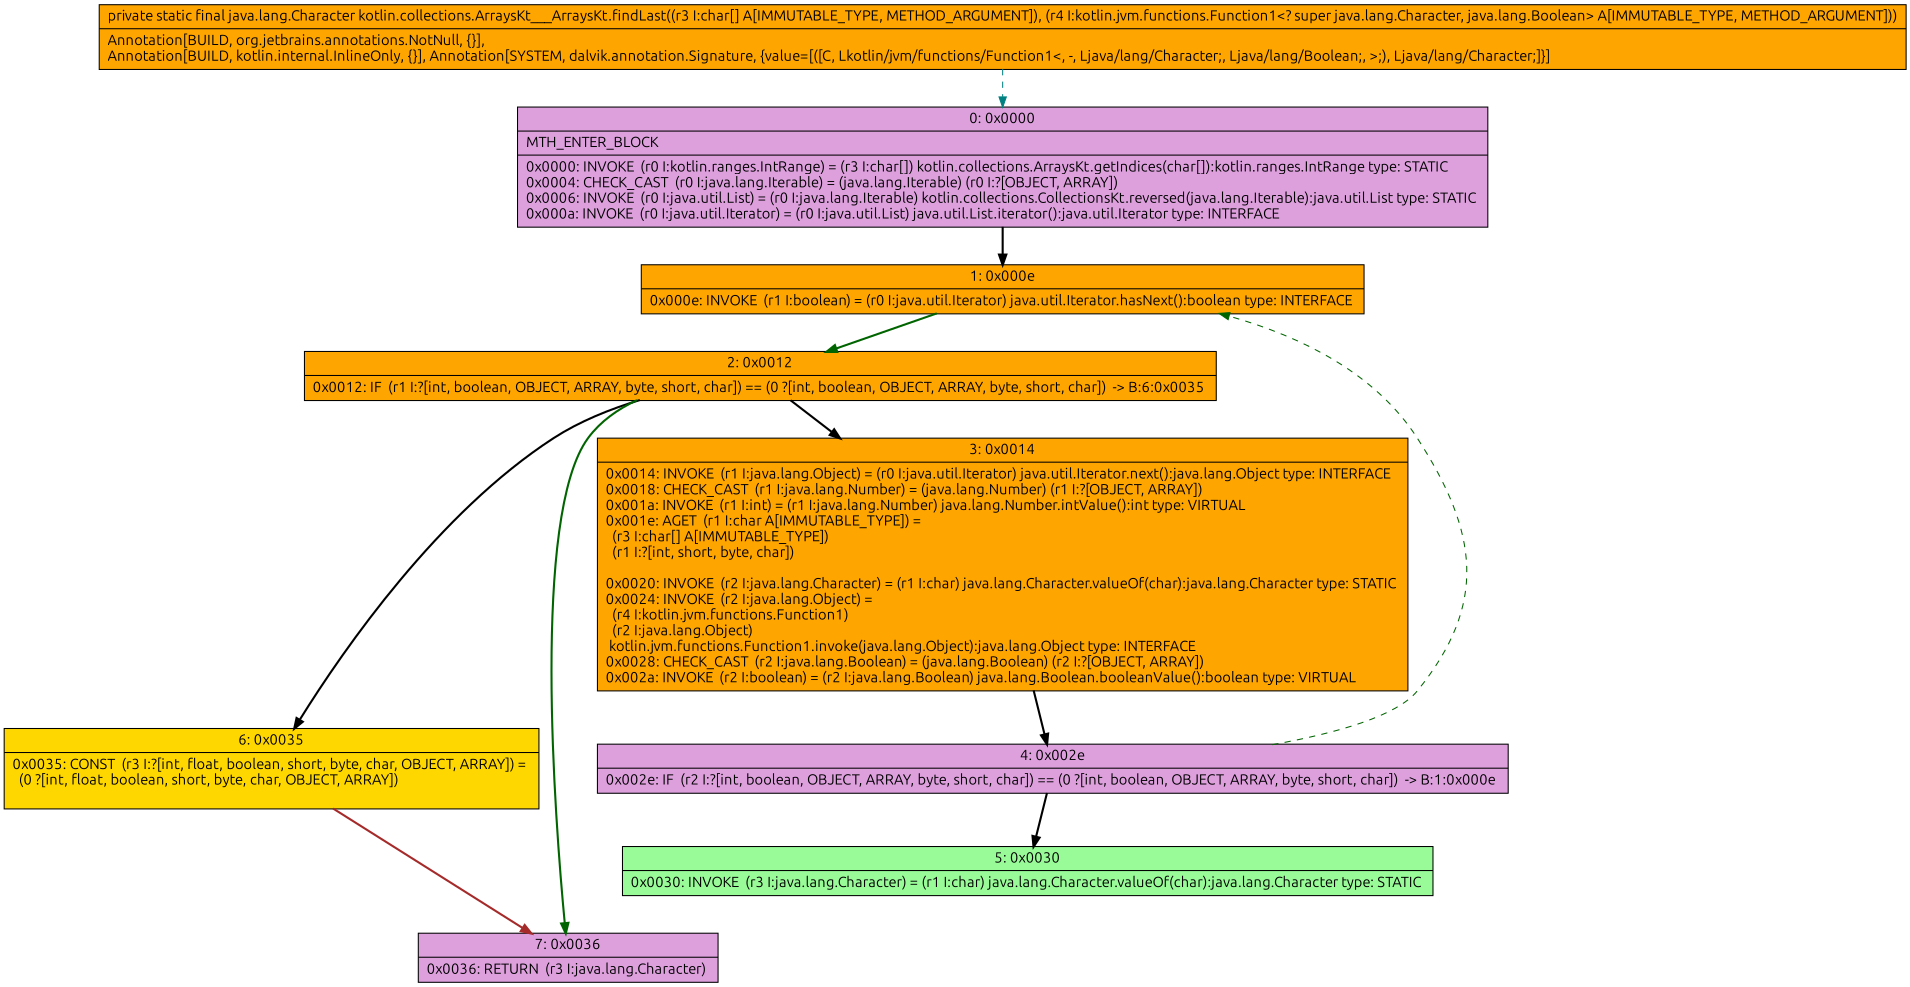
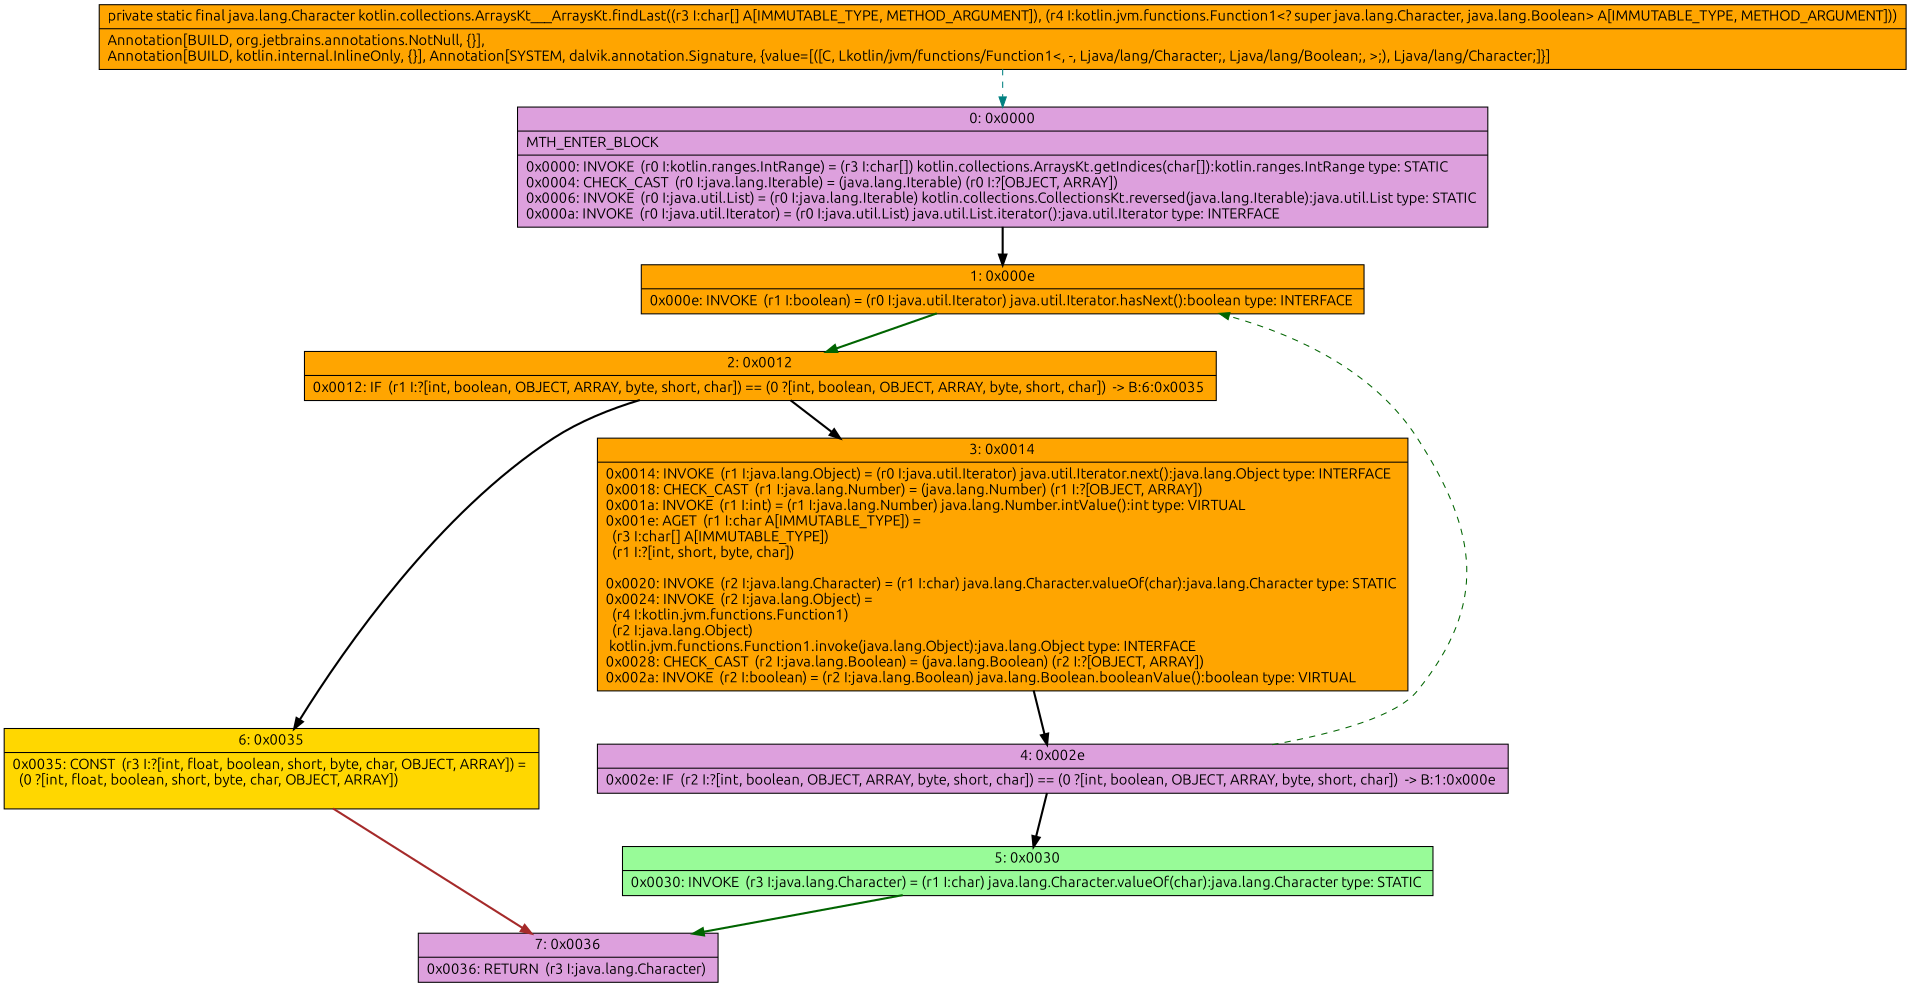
(552, 647) -> (803, 913)
